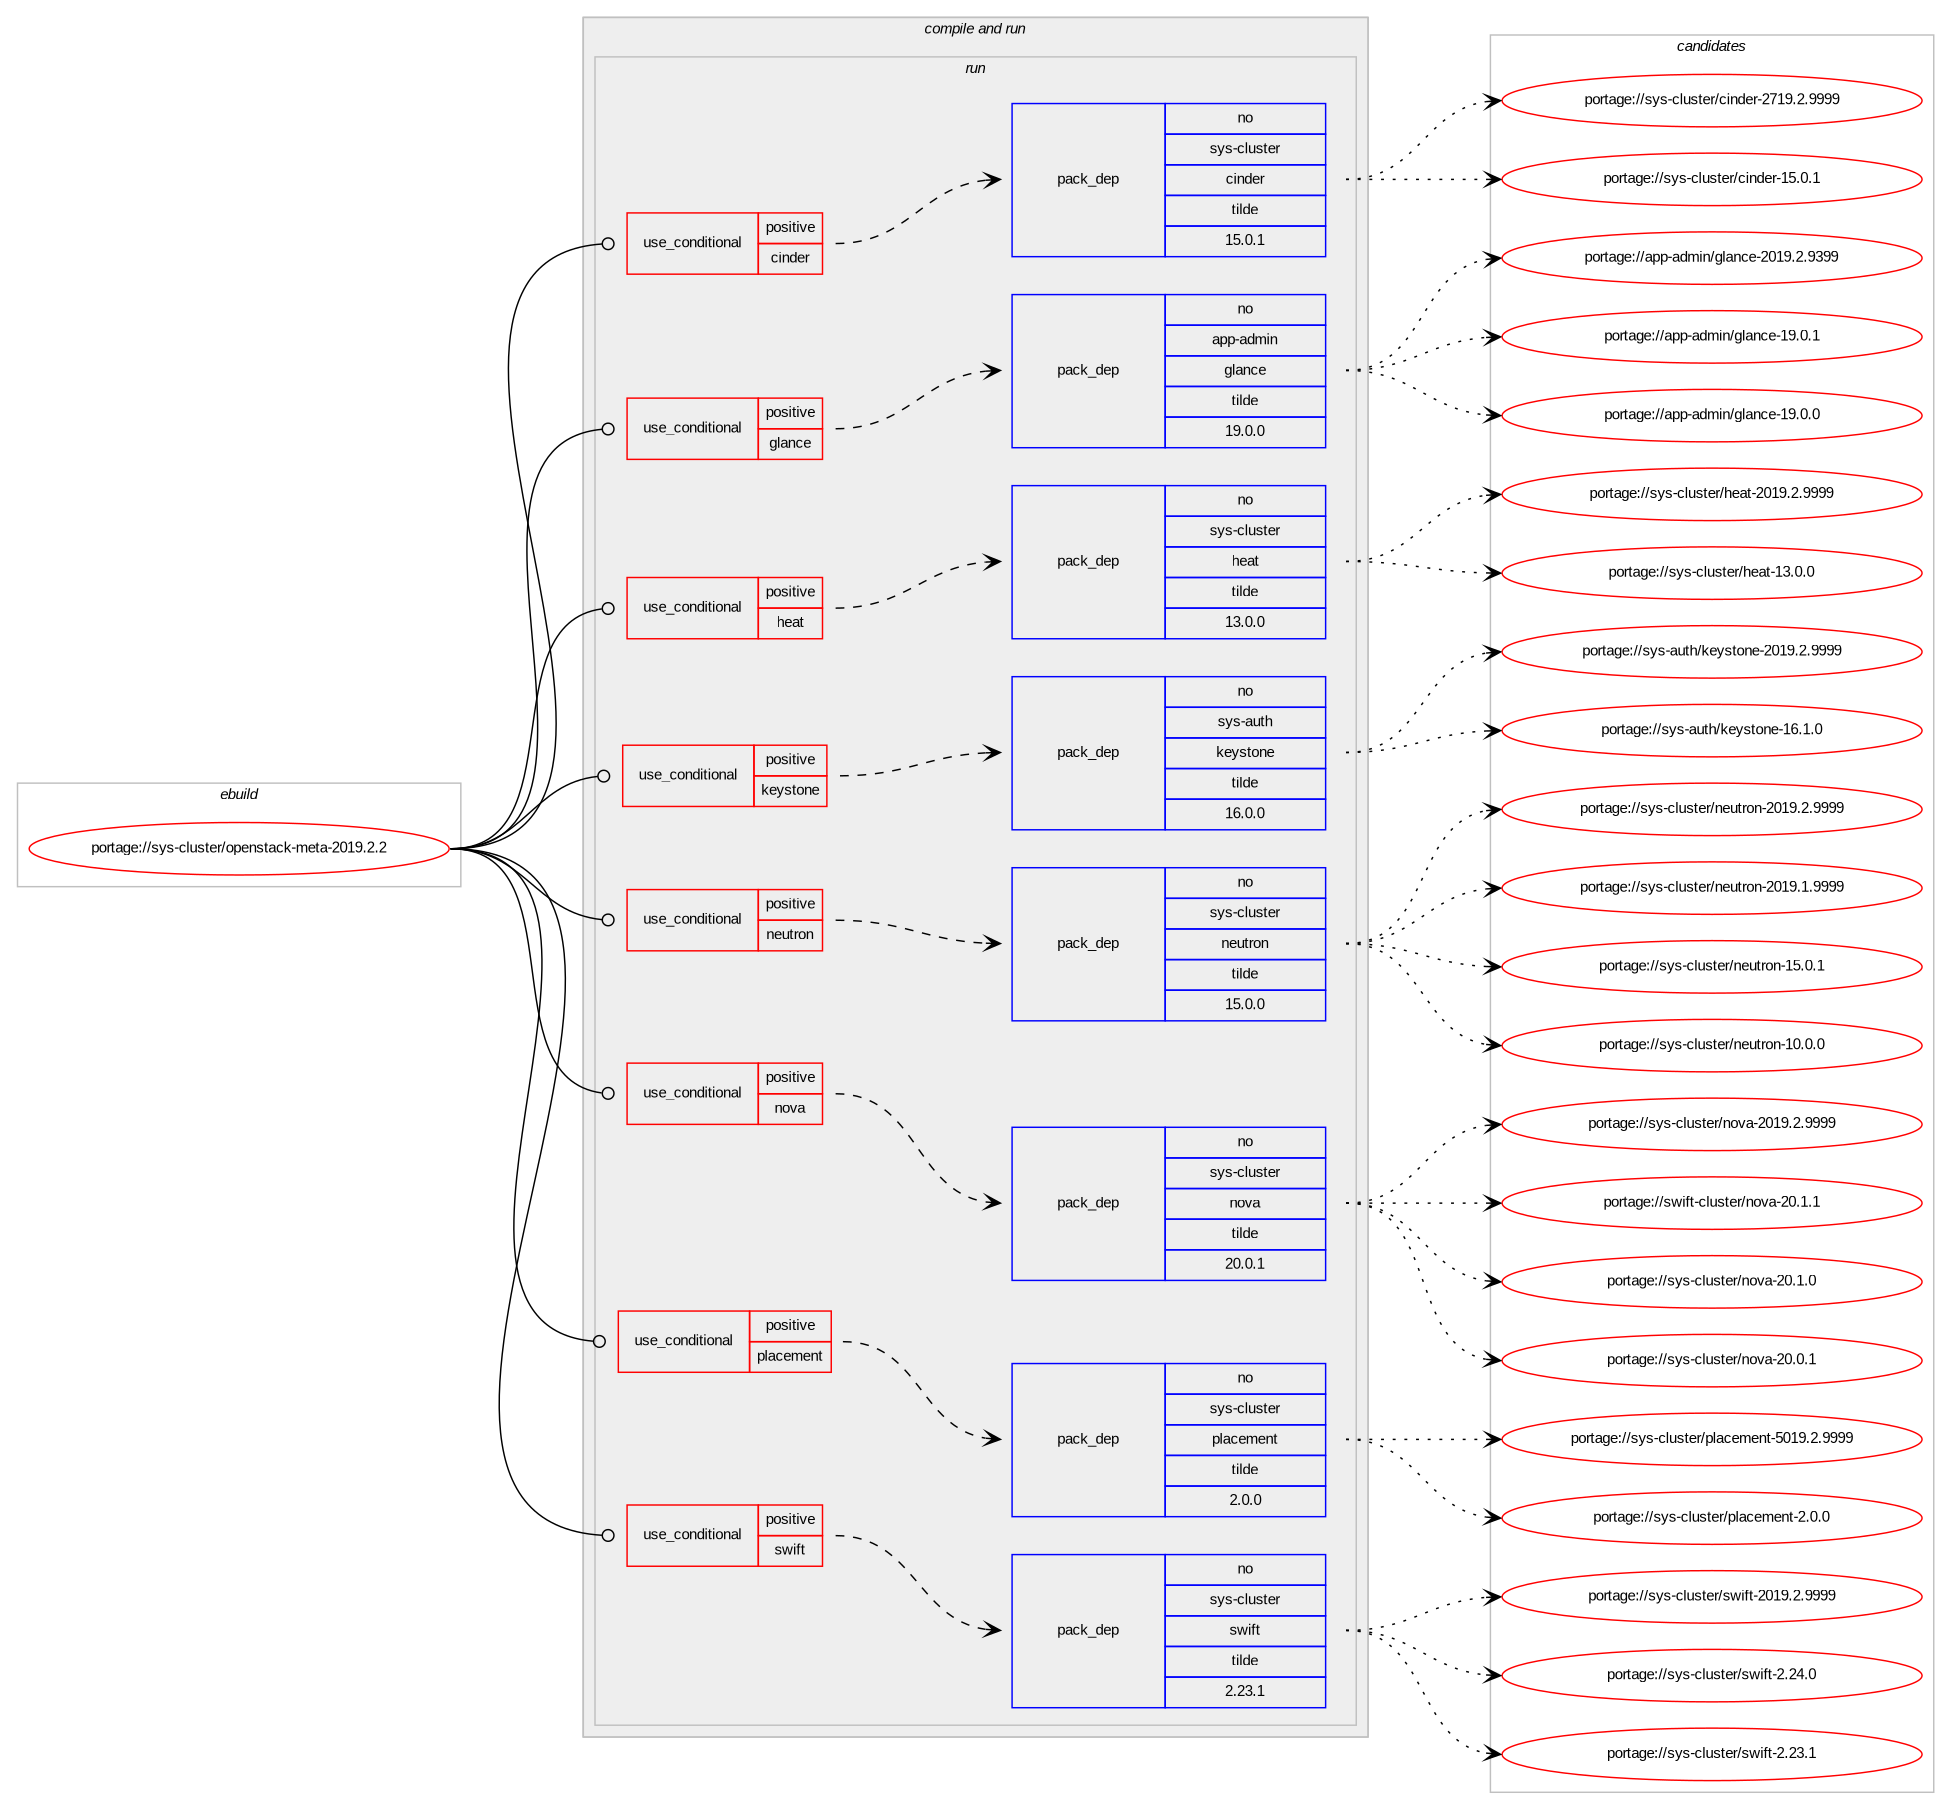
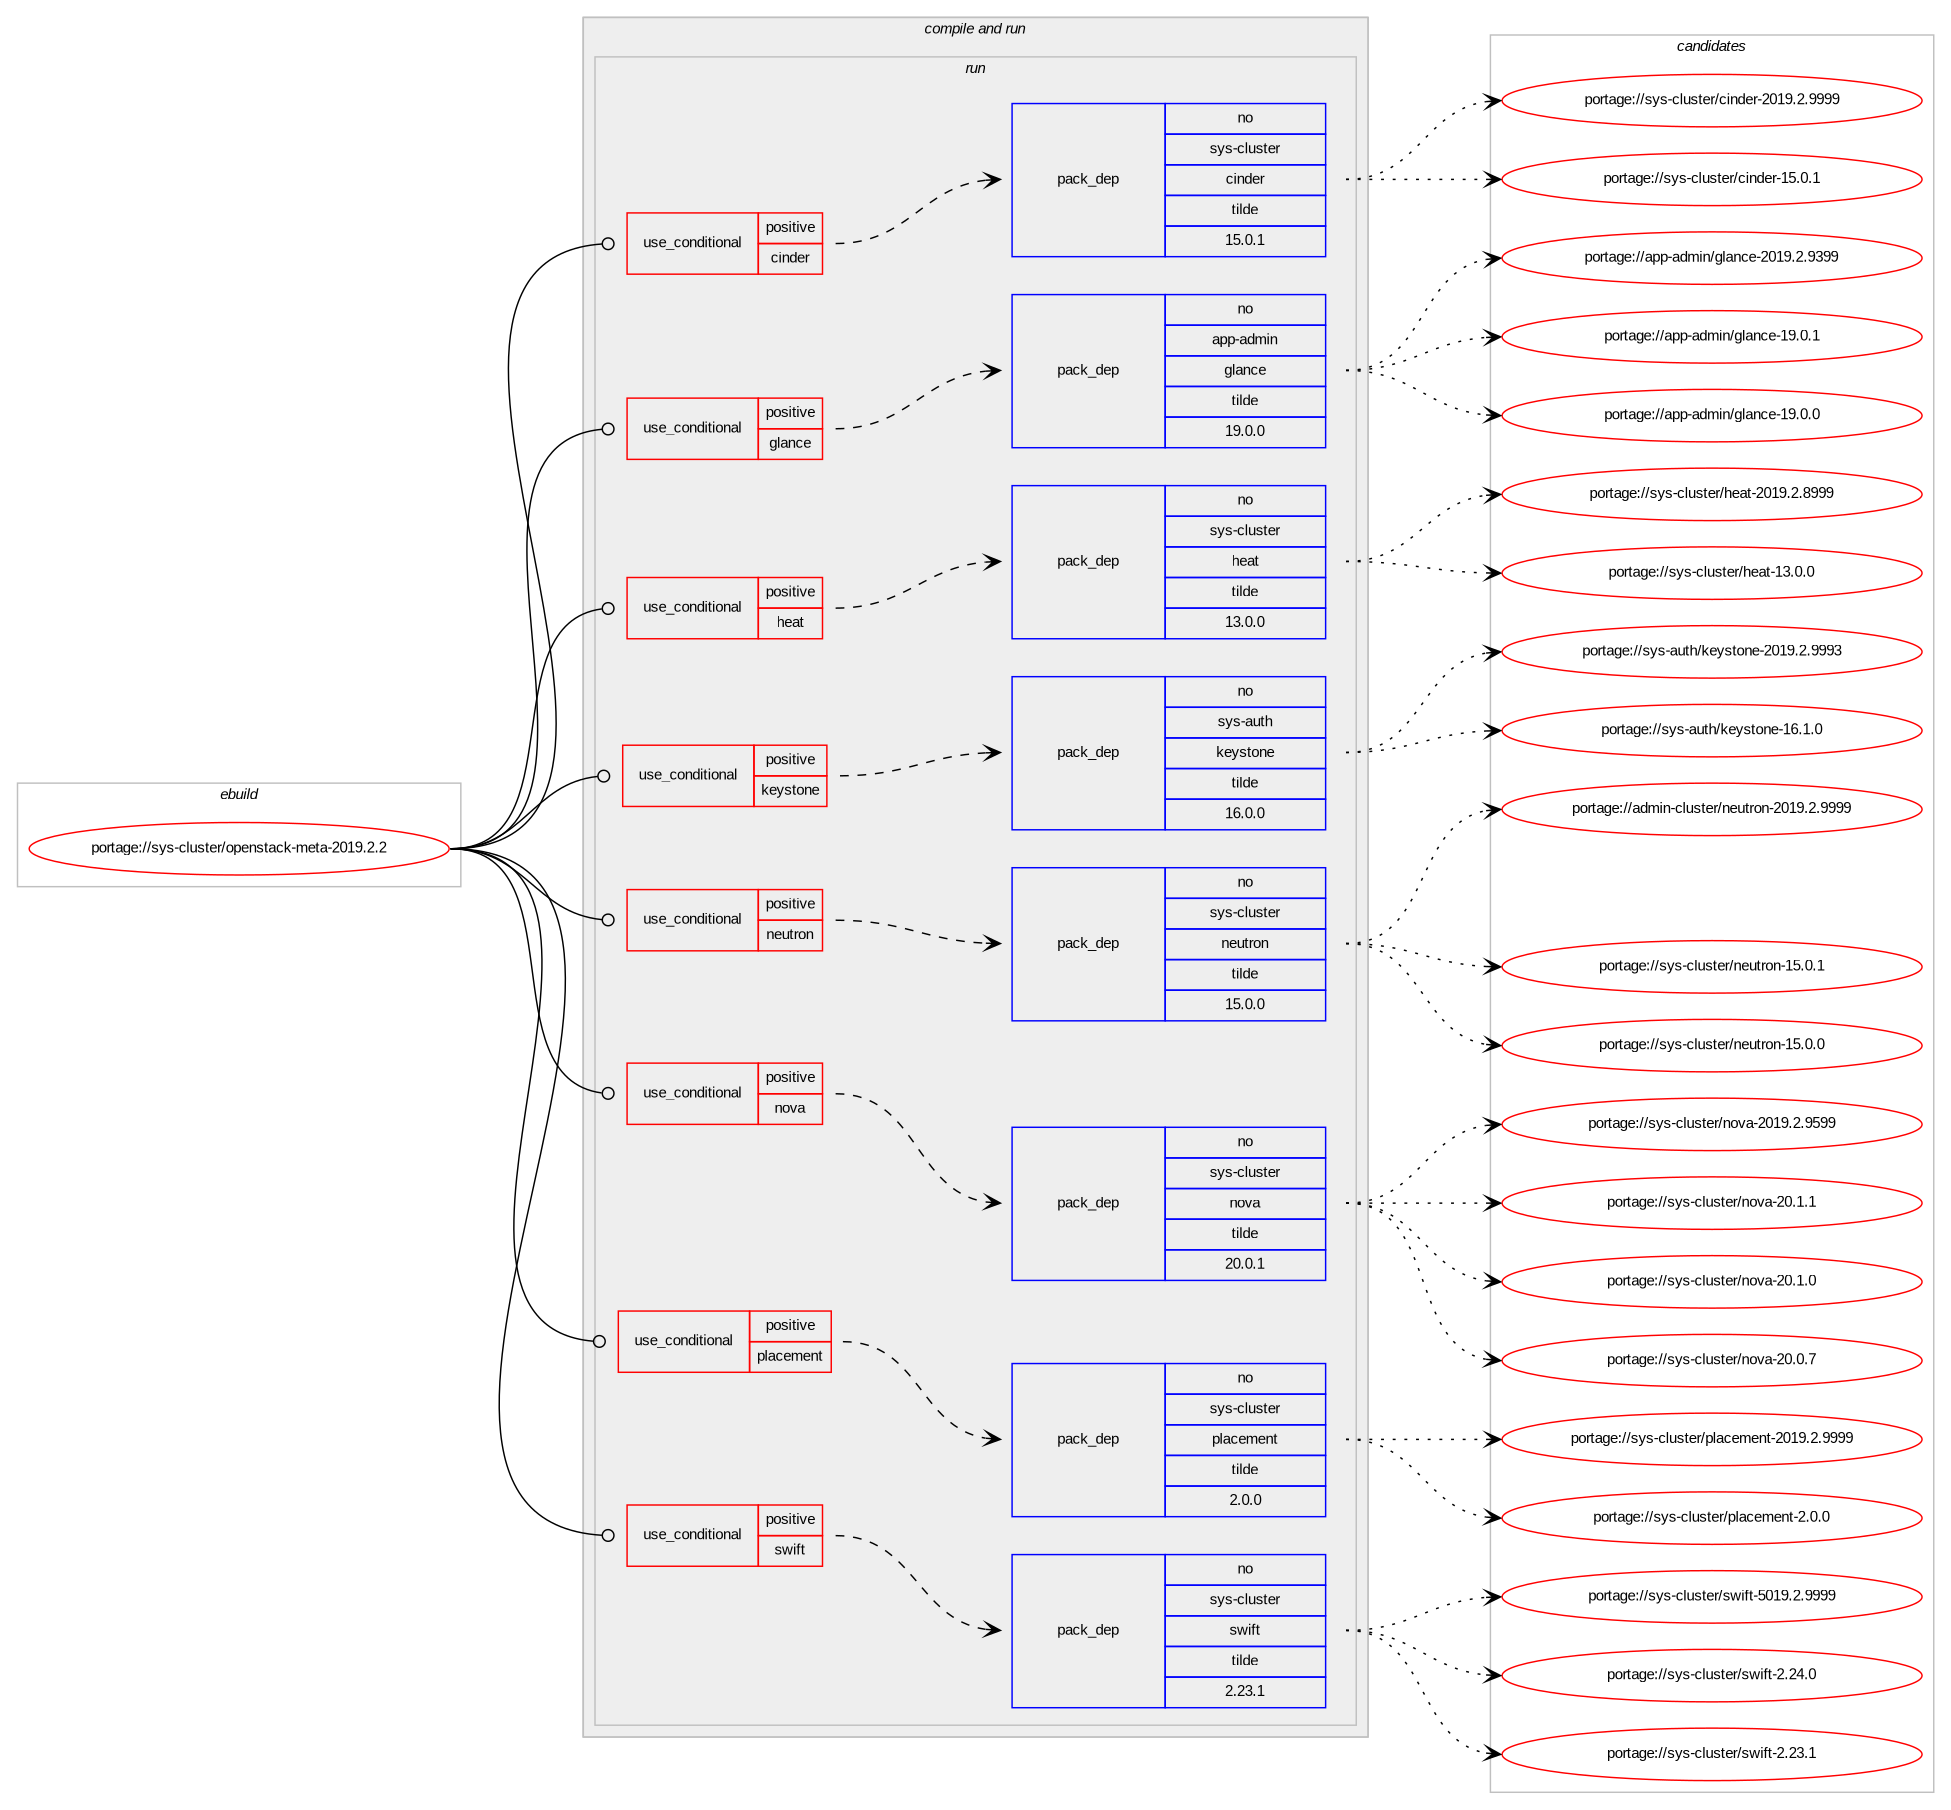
(1712, 101) -> (1712, 101)
(1712, 494) -> (1712, 494)
(1712, 652) -> (1712, 652)
(1712, 809) -> (1712, 809)
(1712, 888) -> none
(1712, 1046) -> (1712, 1046)
(1712, 1124) -> (1712, 1124)
(1712, 1203) -> (1712, 1203)
(1712, 1361) -> (1712, 1361)
(1712, 1439) -> (1712, 1439)
(1712, 1597) -> (1712, 1597)
